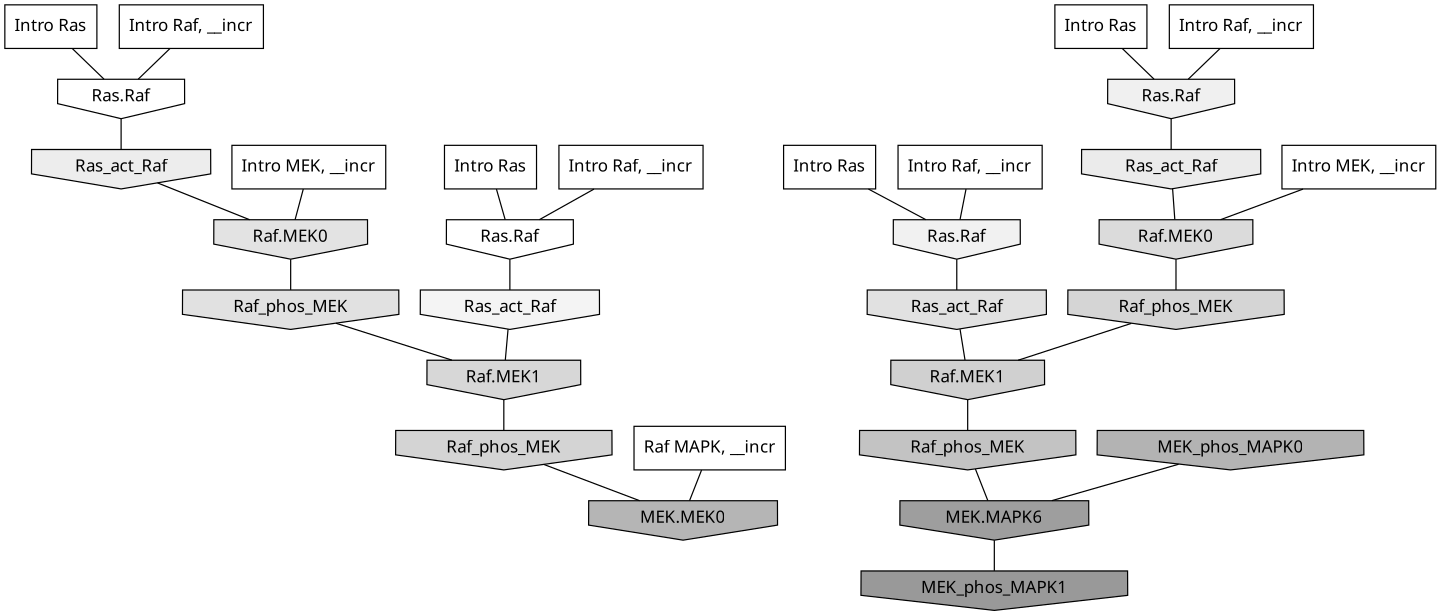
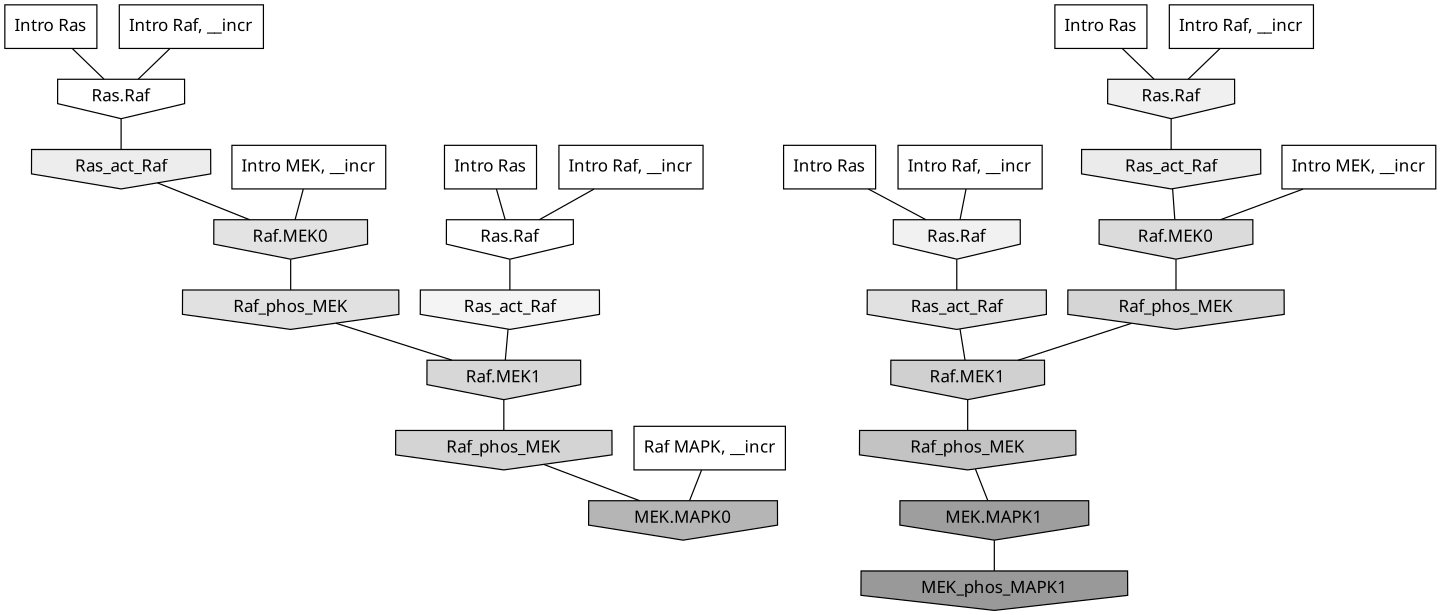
(1230, 448) -> none
(683, 518) -> (683, 518)
(994, 518) -> (994, 518)
